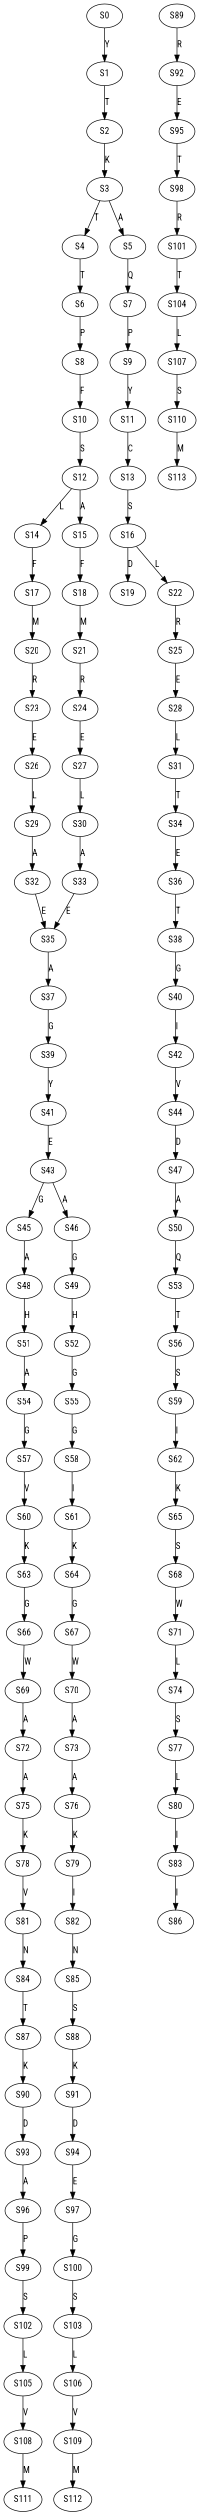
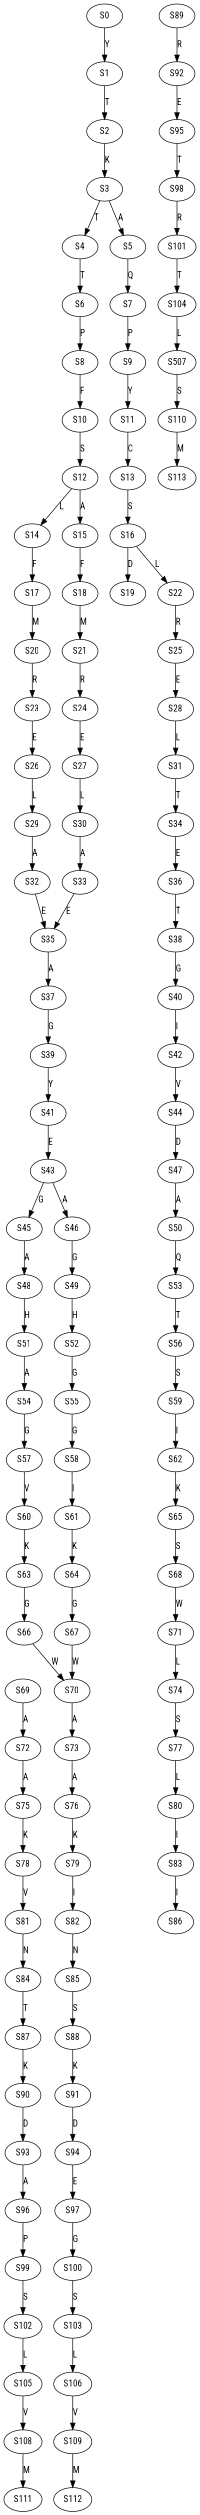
(177, 362) -> (177, 362)
(24, 1659) -> (46, 1660)
